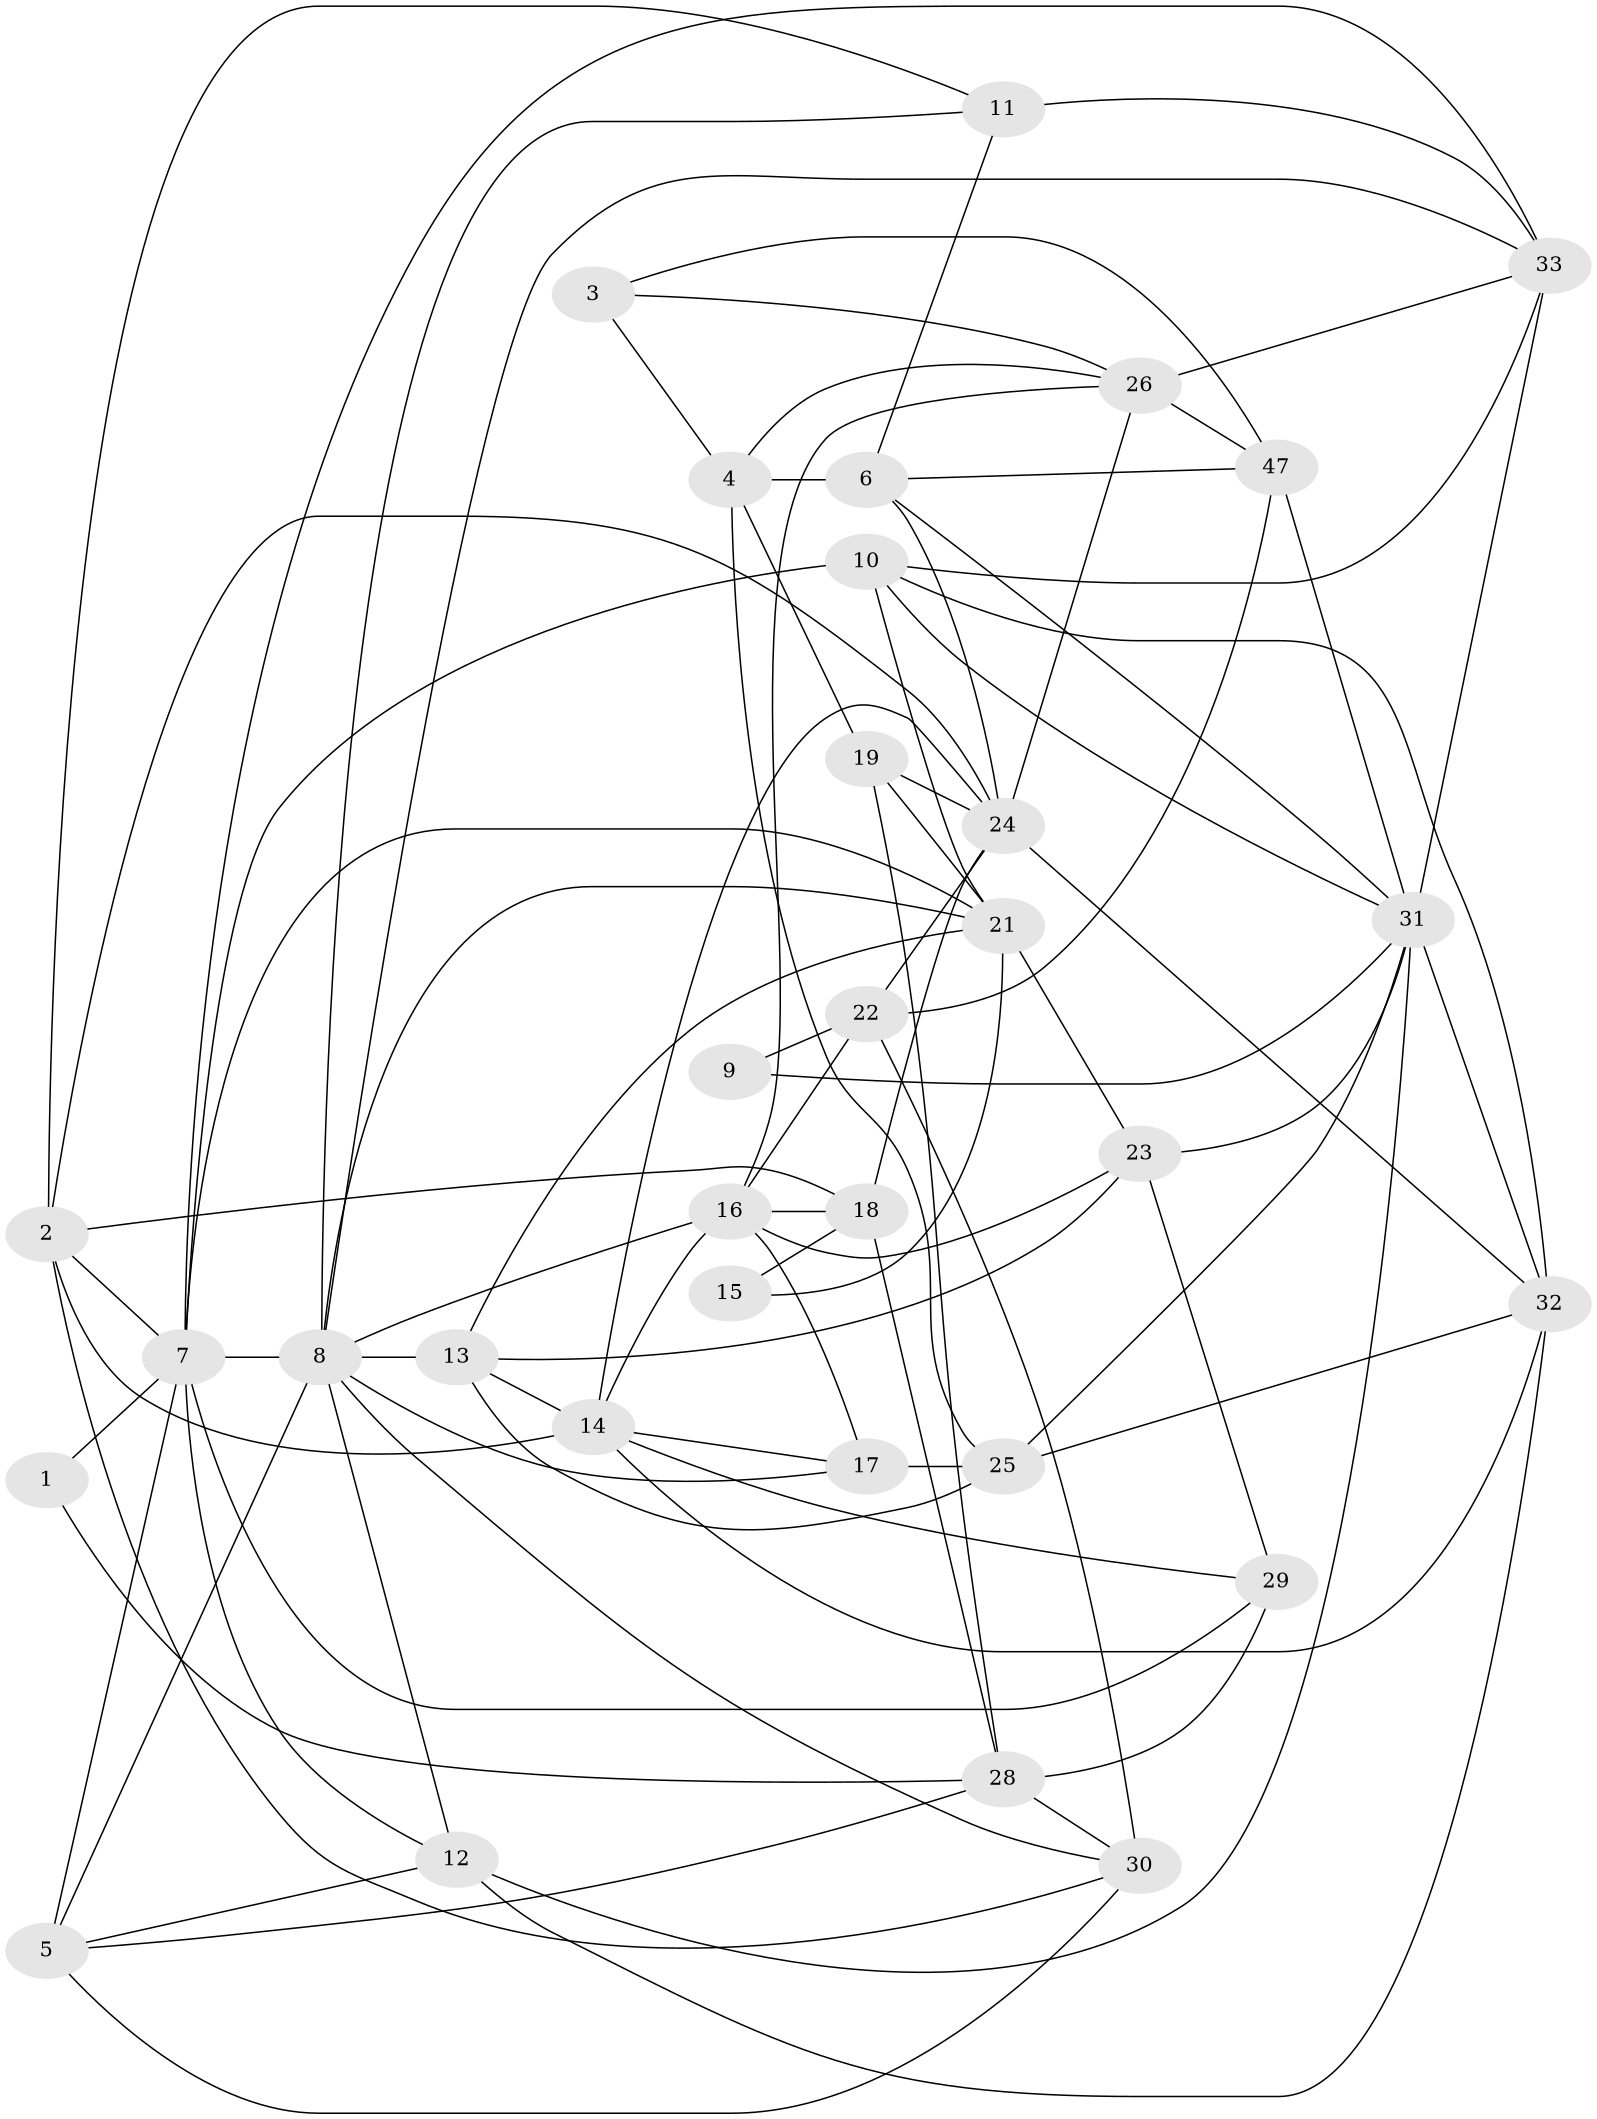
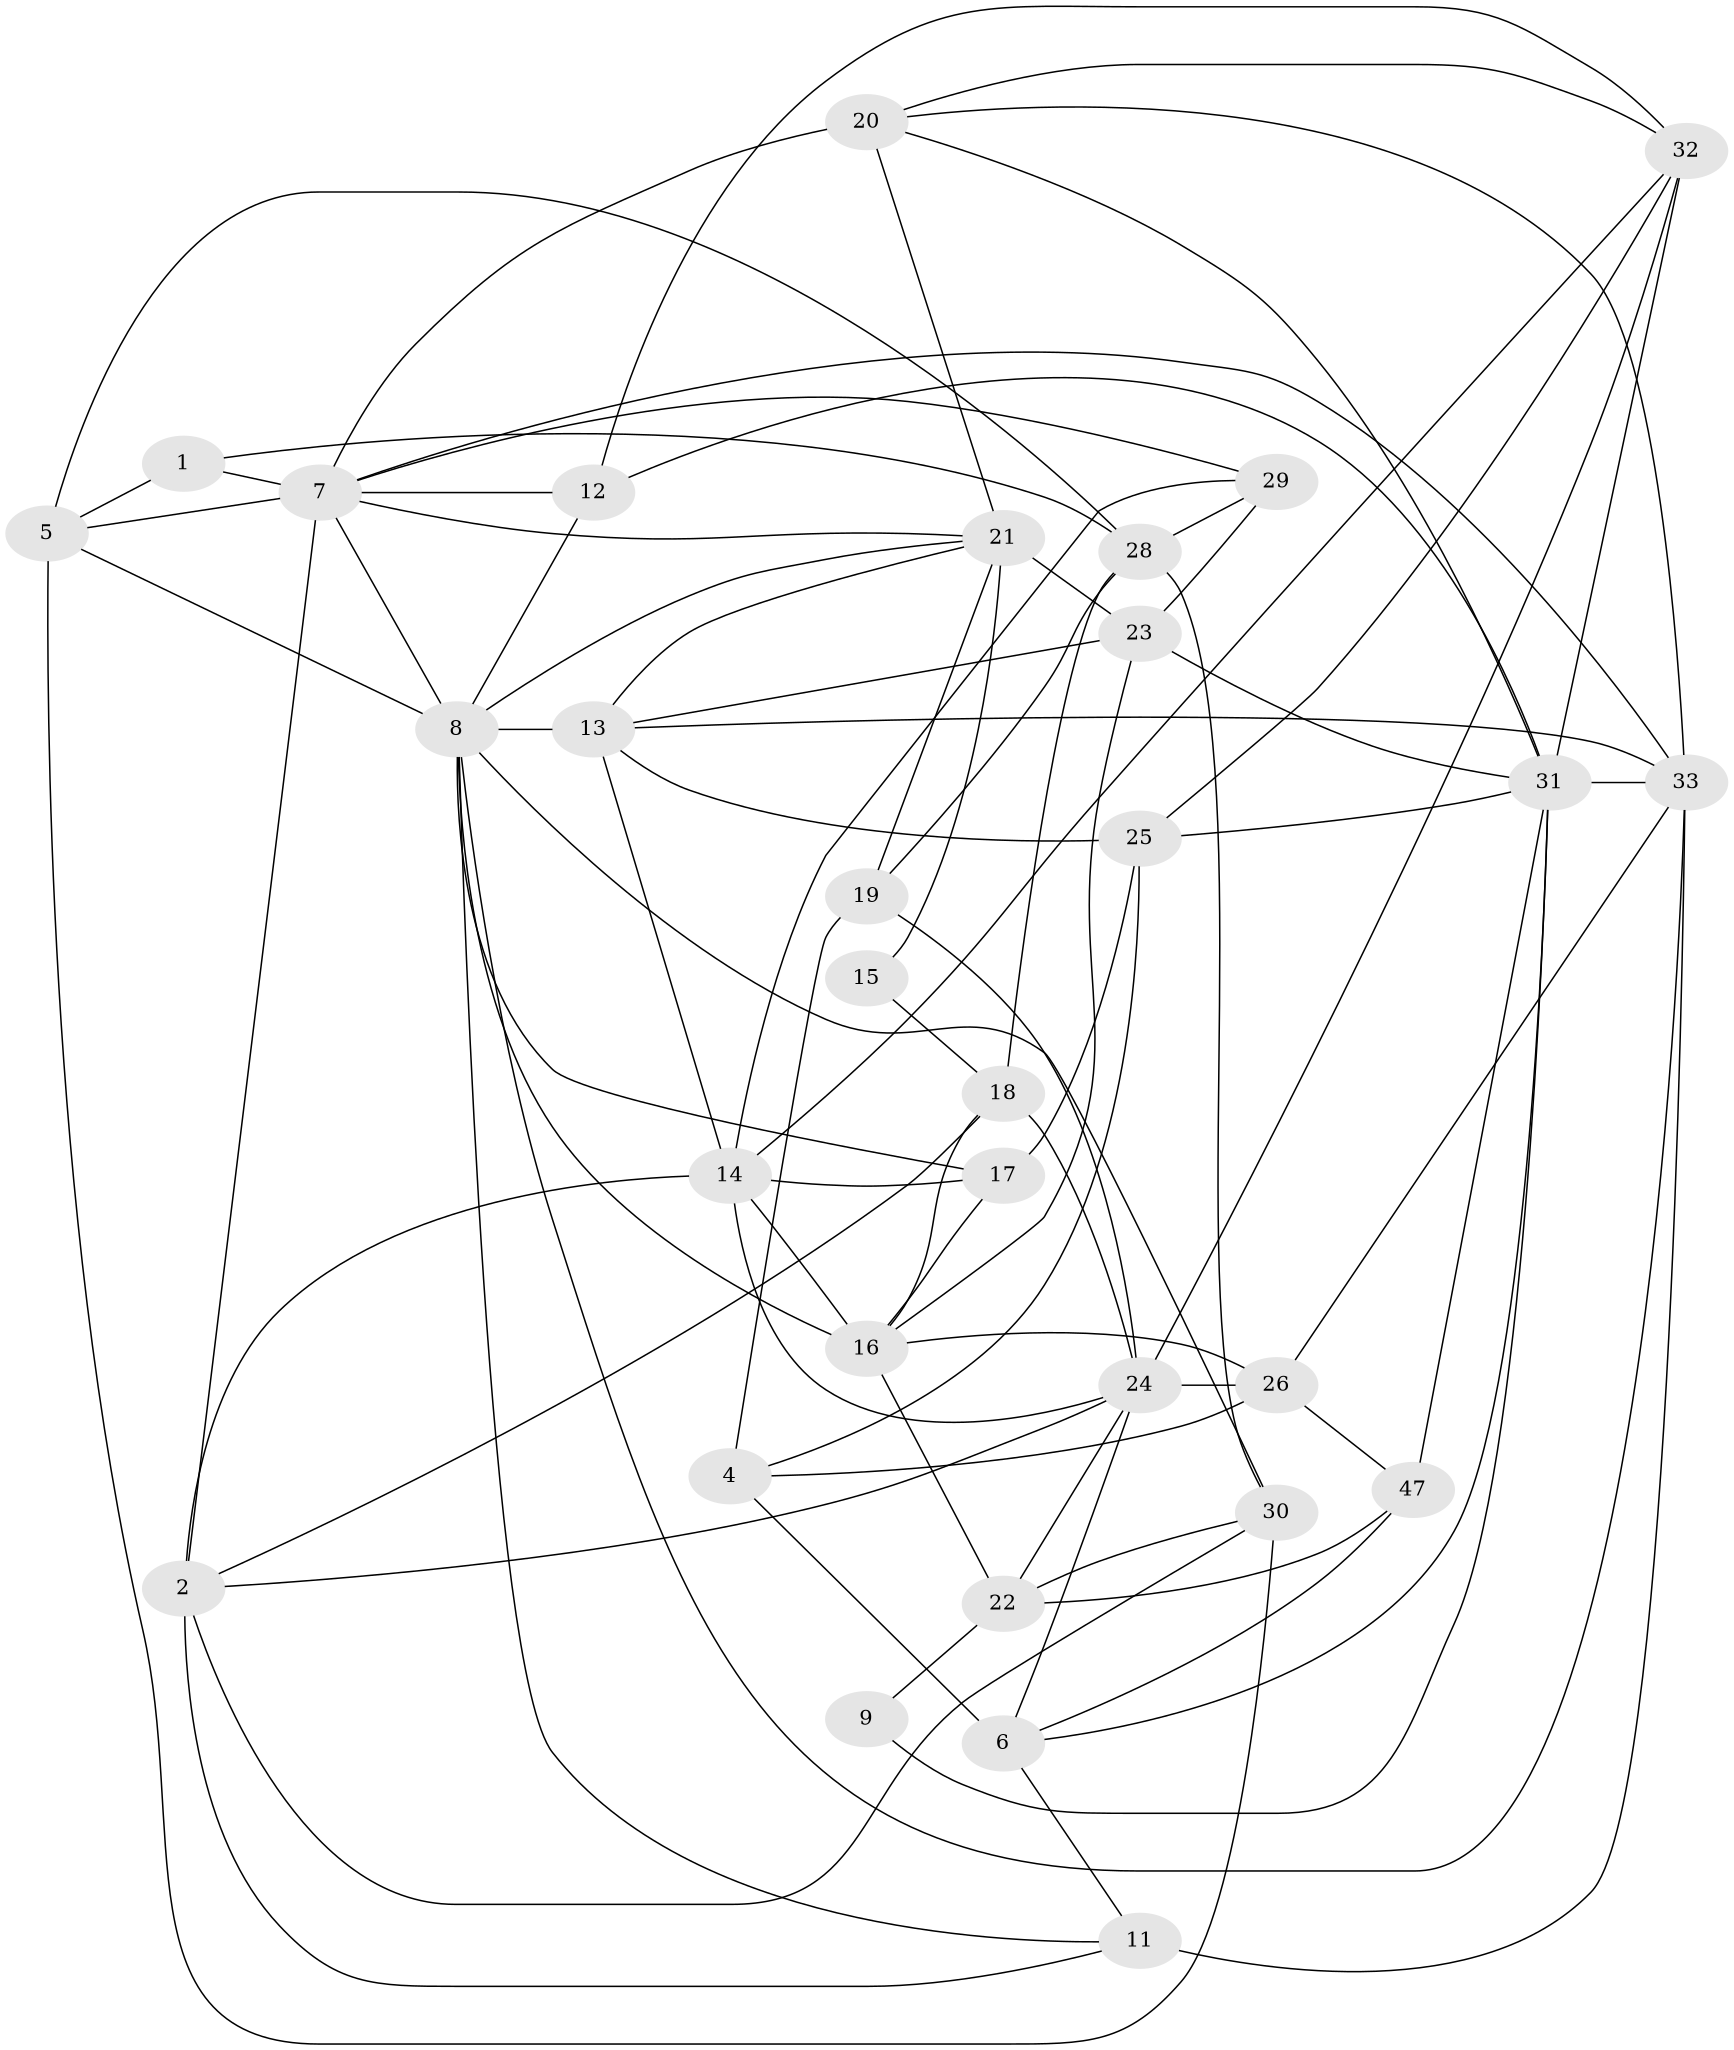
(594, 295) -> none
(867, 562) -> (867, 122)
none -> (1147, 717)
(252, 1905) -> (115, 499)
